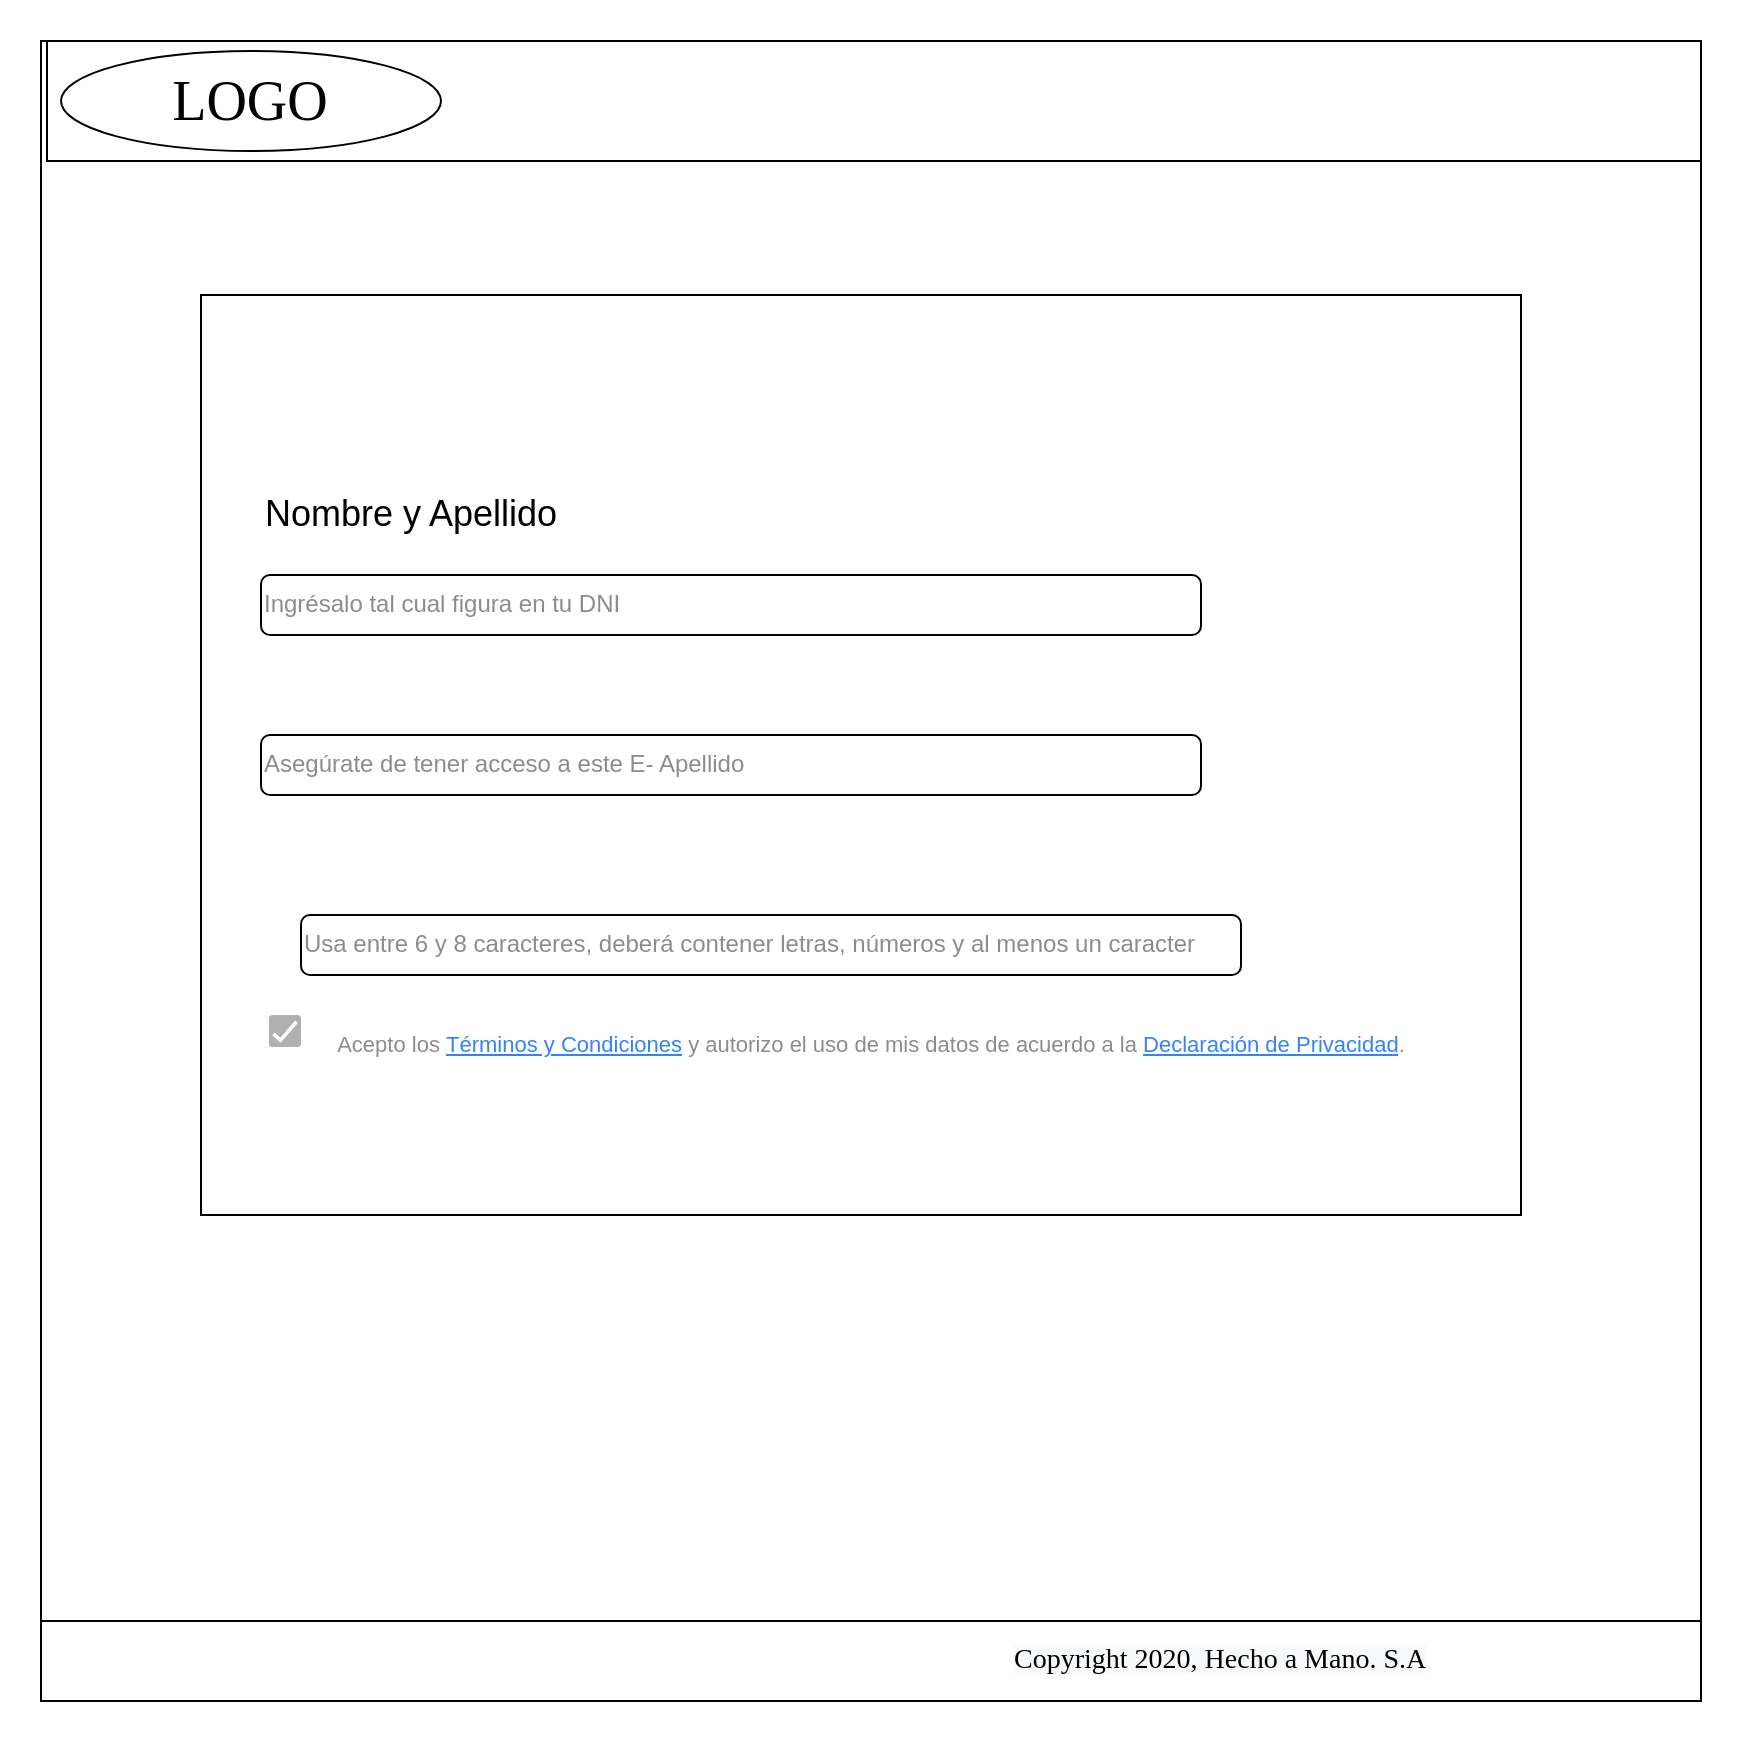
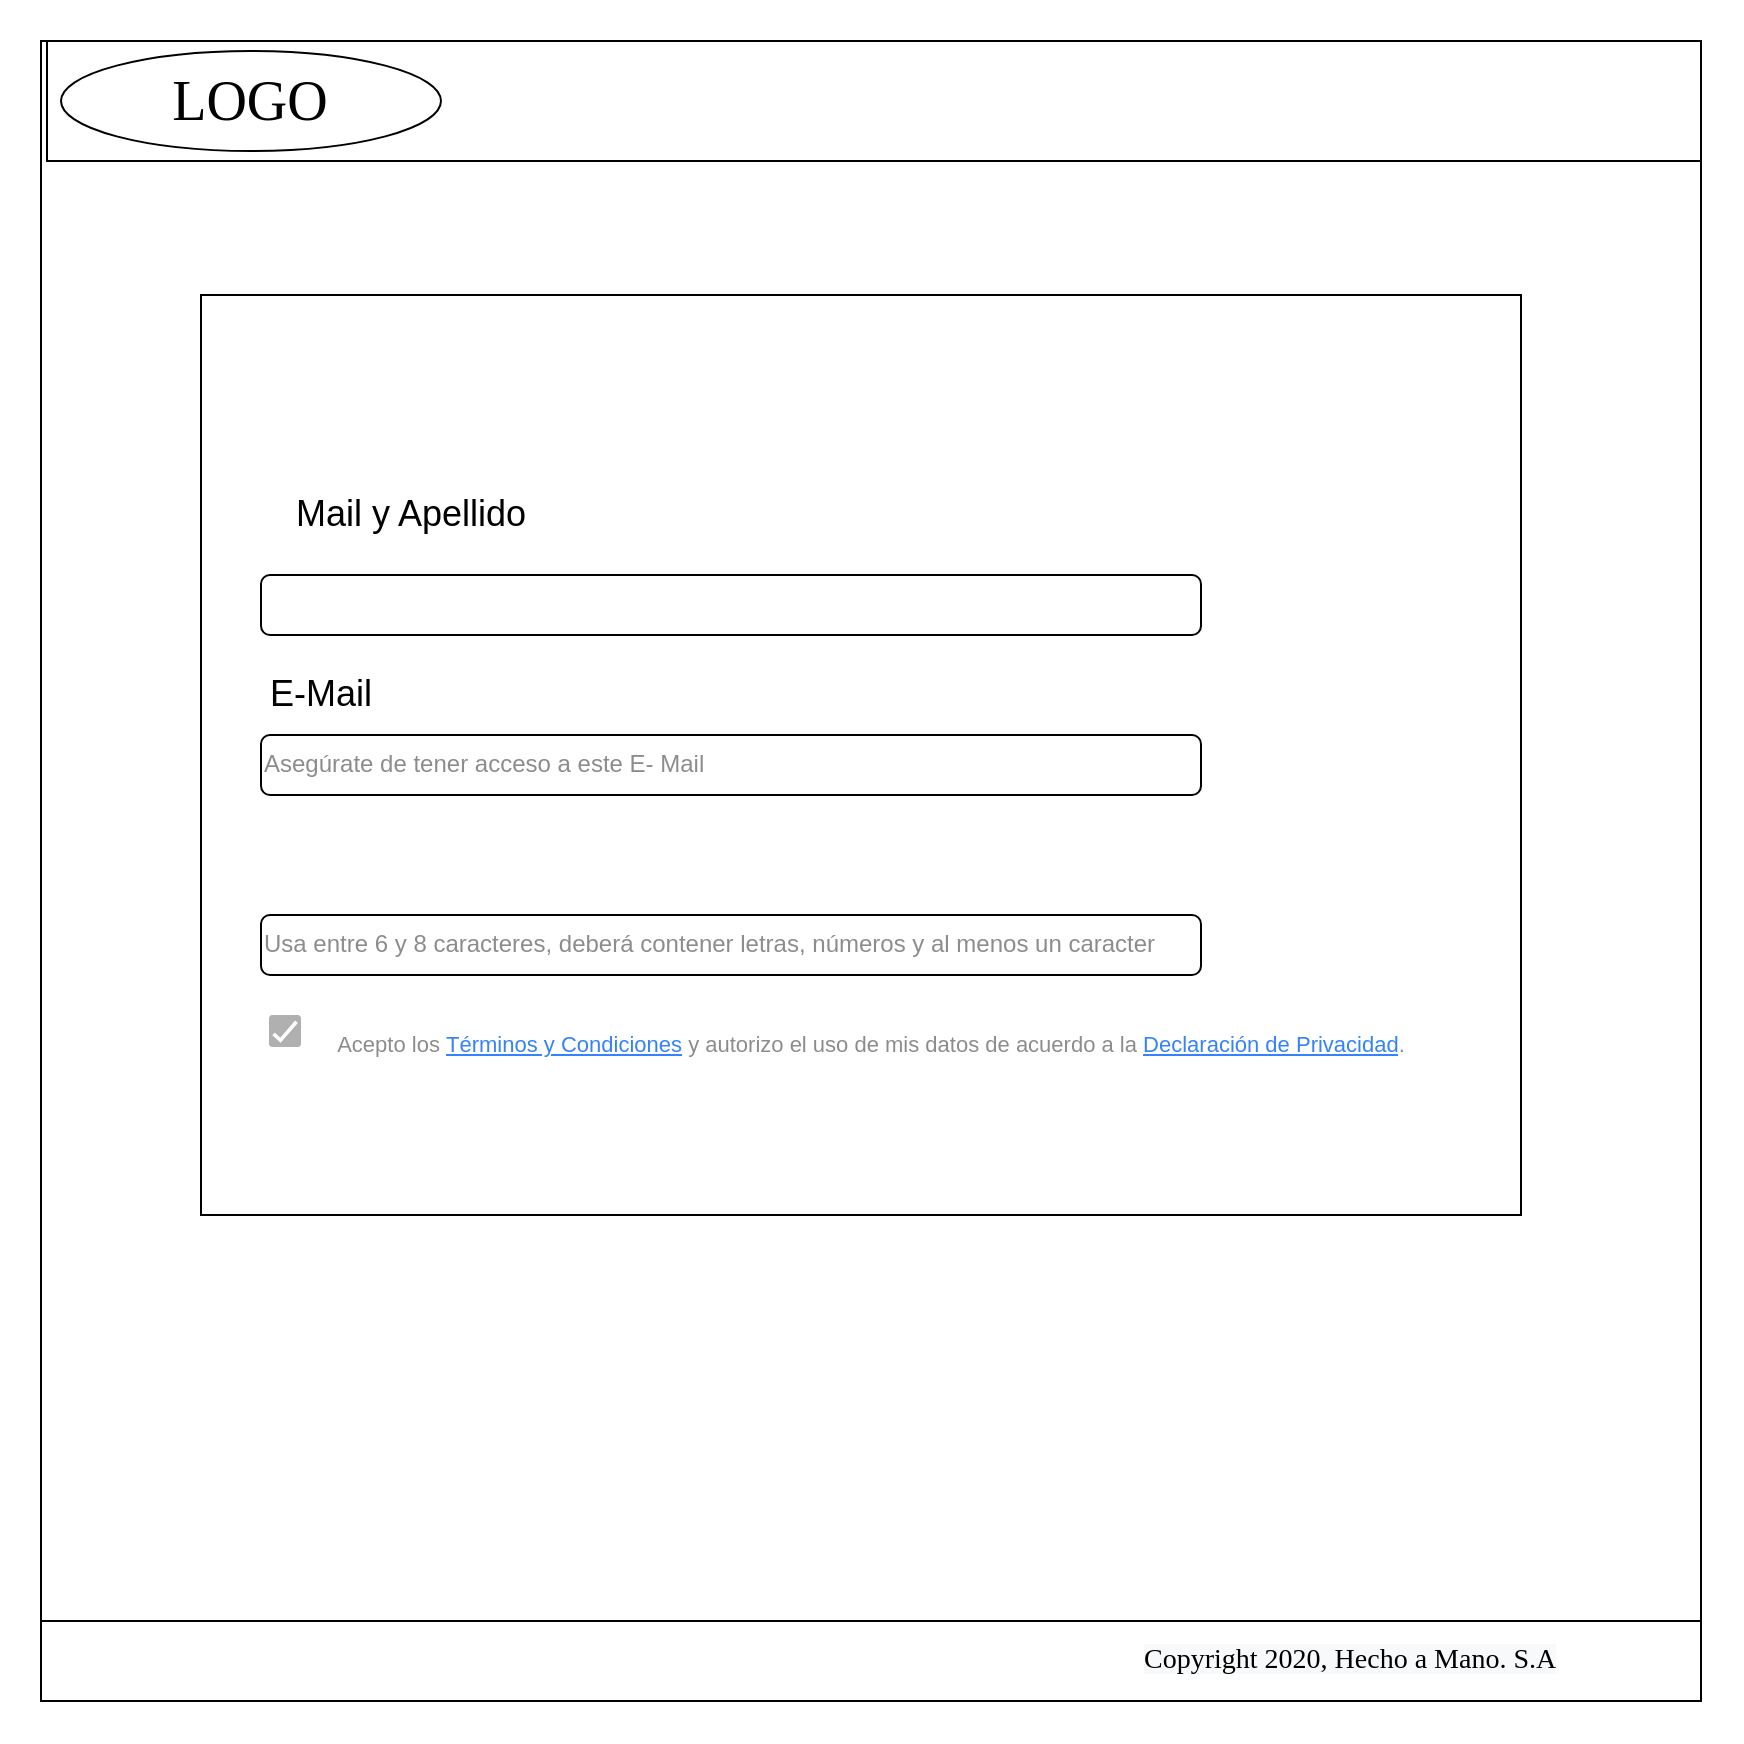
(412, 515) -> (412, 515)
(461, 605) -> none
none -> (321, 695)
(529, 765) -> (506, 765)
(771, 945) -> (731, 945)
(1291, 1661) -> (1421, 1661)
